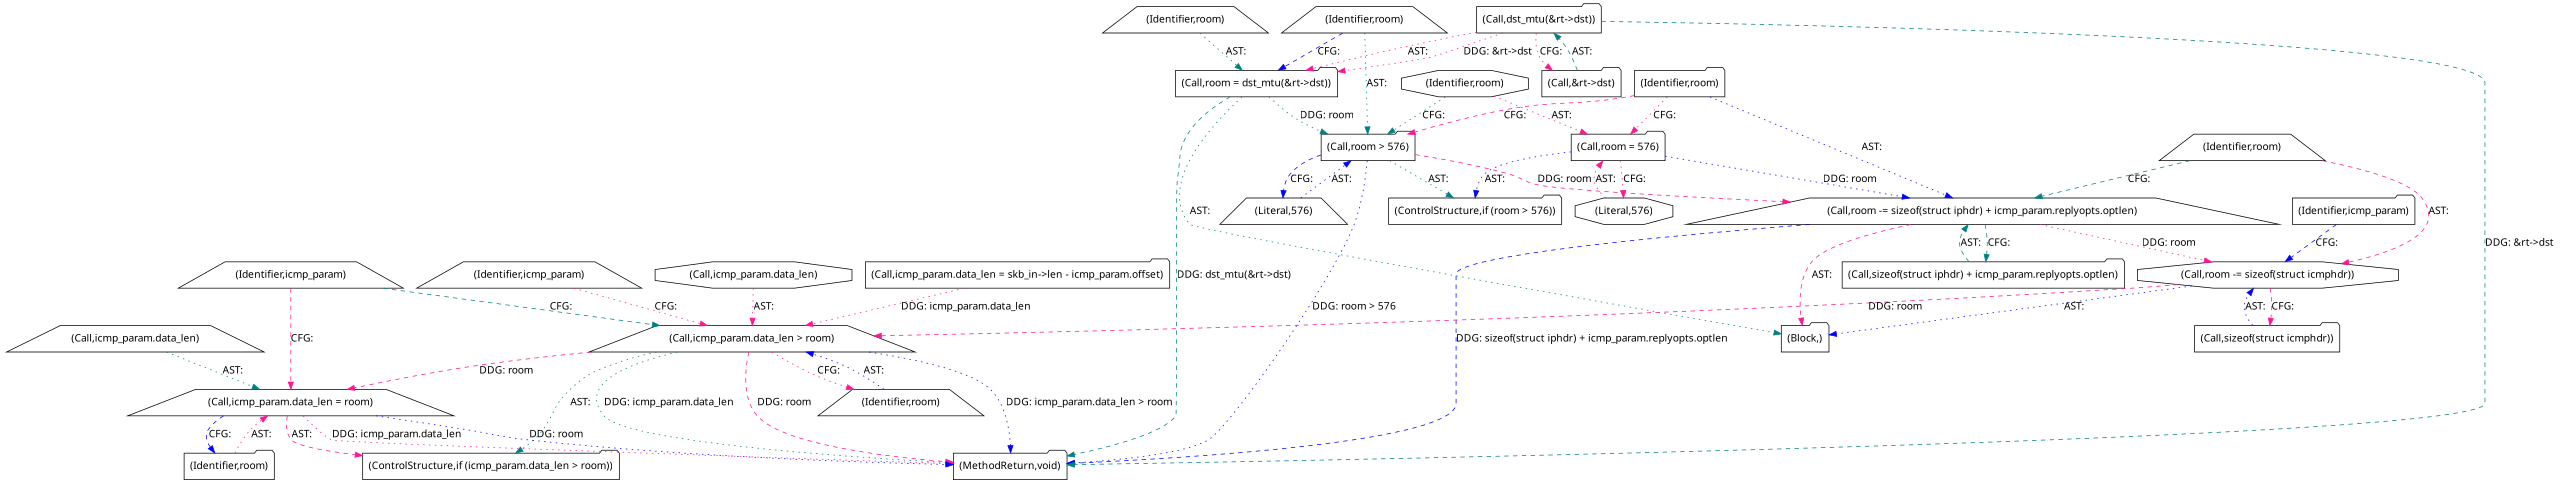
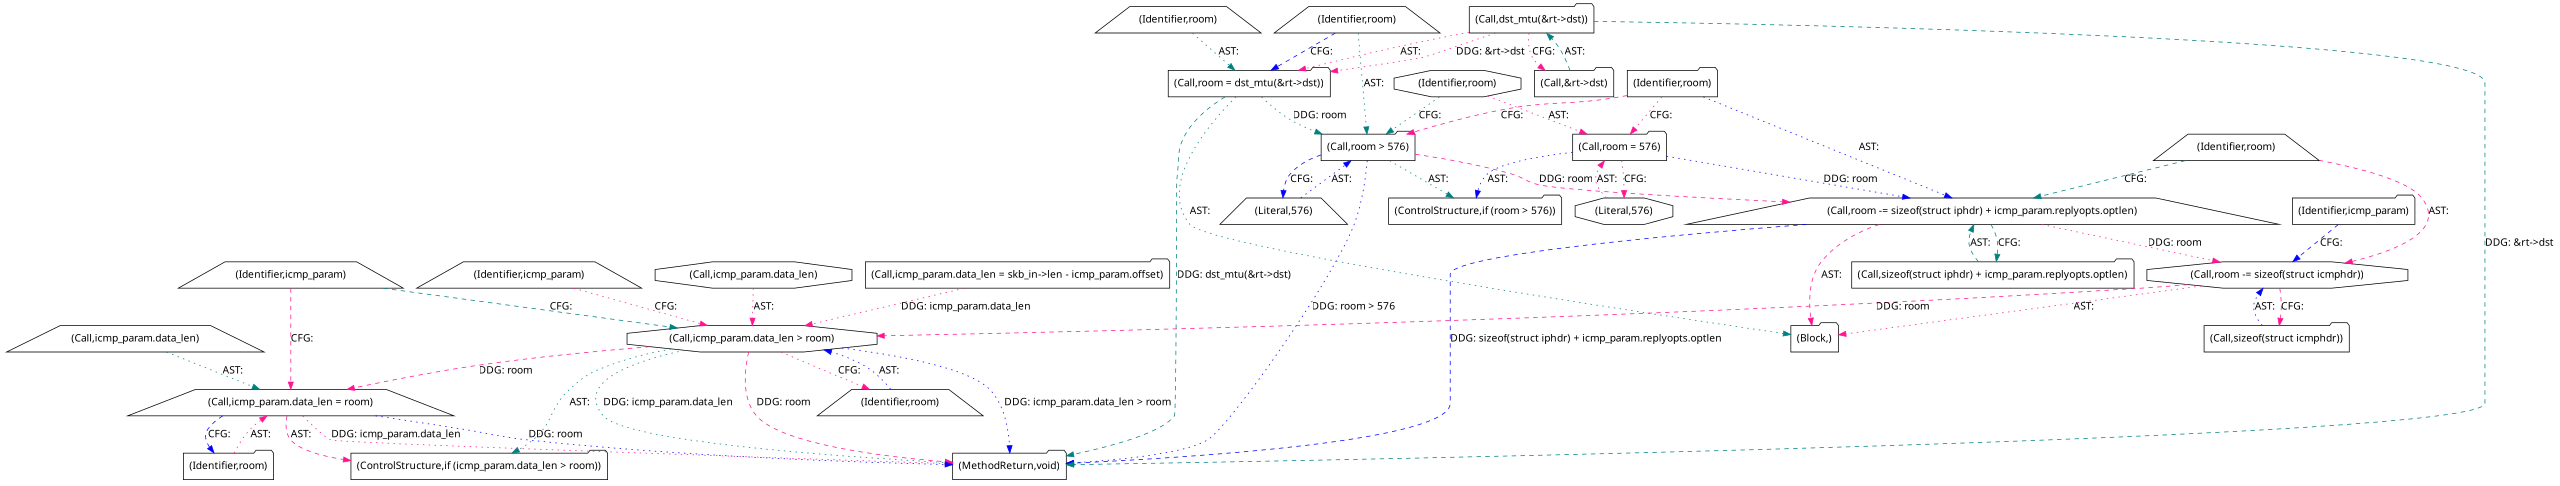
(2014, 310) -> (2024, 310)
(752, 339) -> (752, 339)
